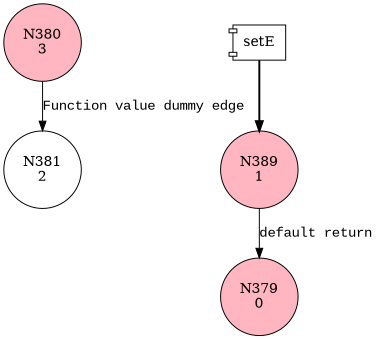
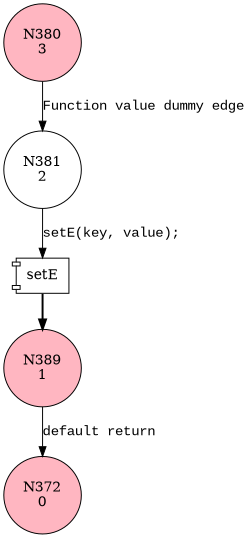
none -> (43, 228)
(259, 297) -> (43, 495)
